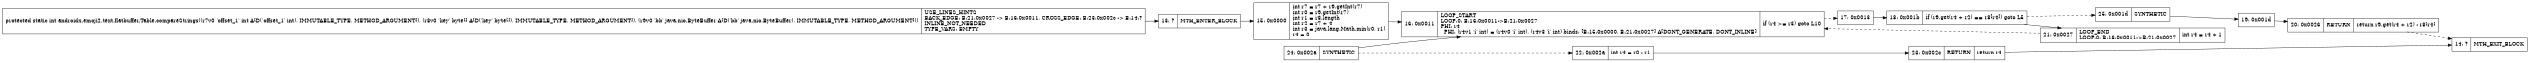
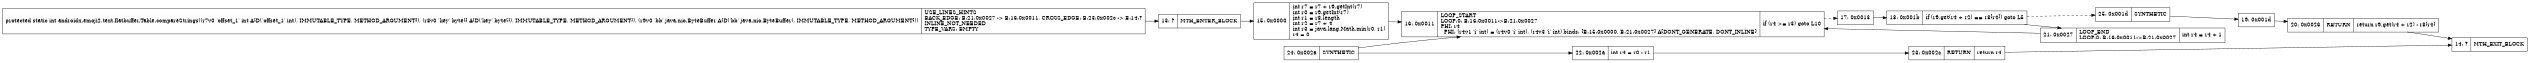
(1934, 31) -> (1934, 31)
(2428, 35) -> (2428, 35)
(1463, 53) -> (1463, 53)
